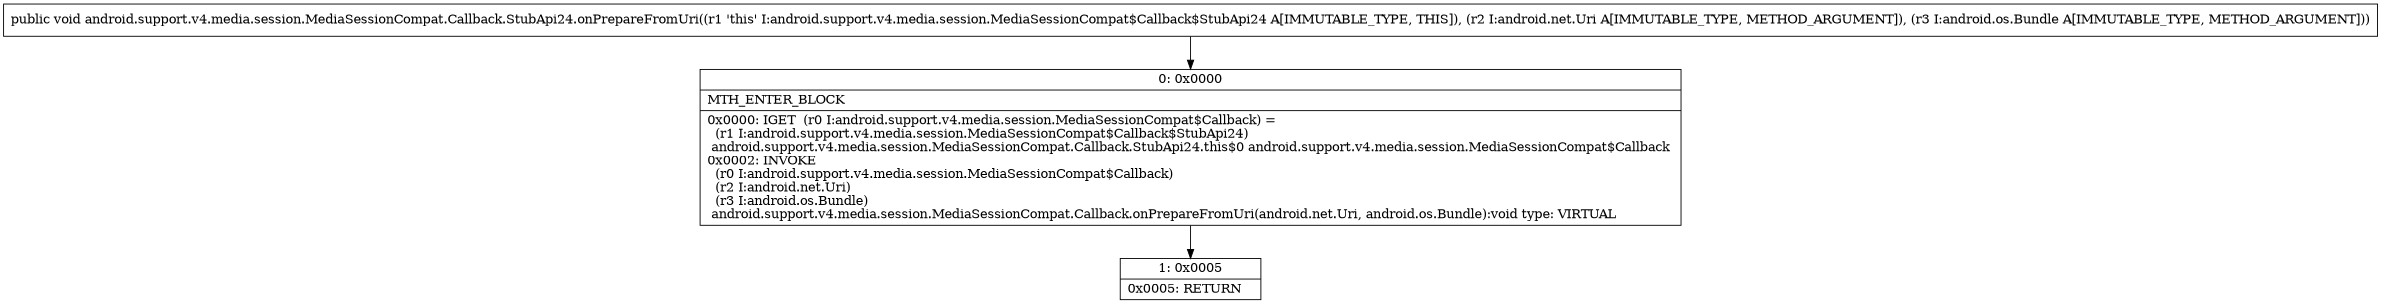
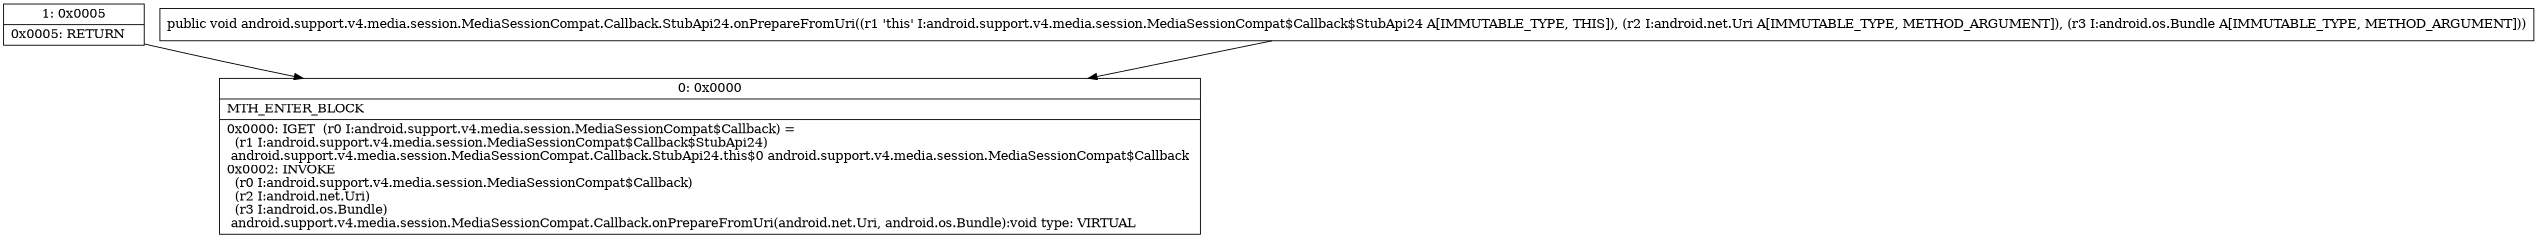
(1191, 237) -> (219, 61)
